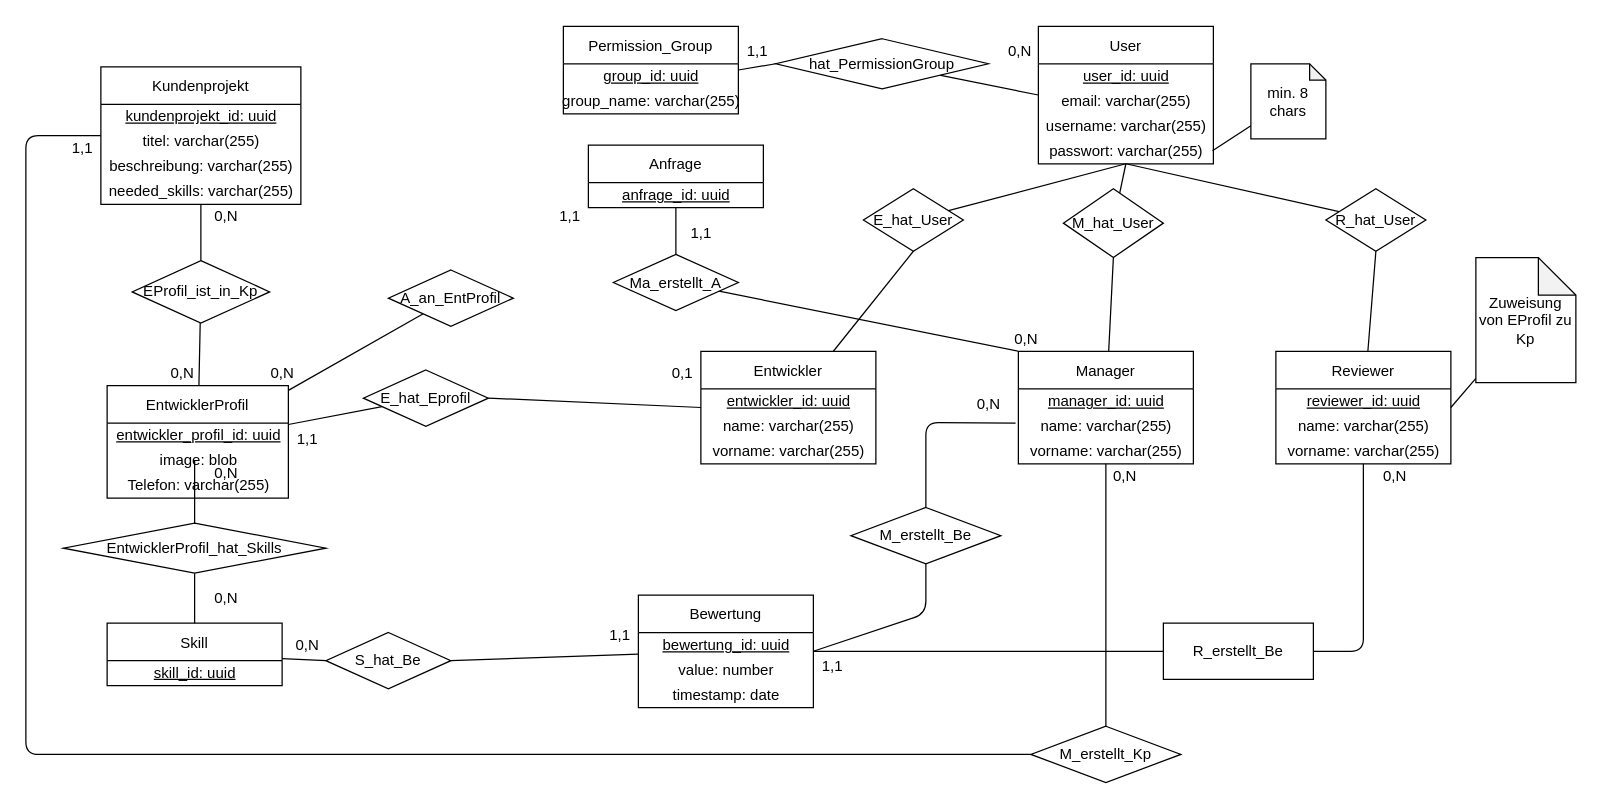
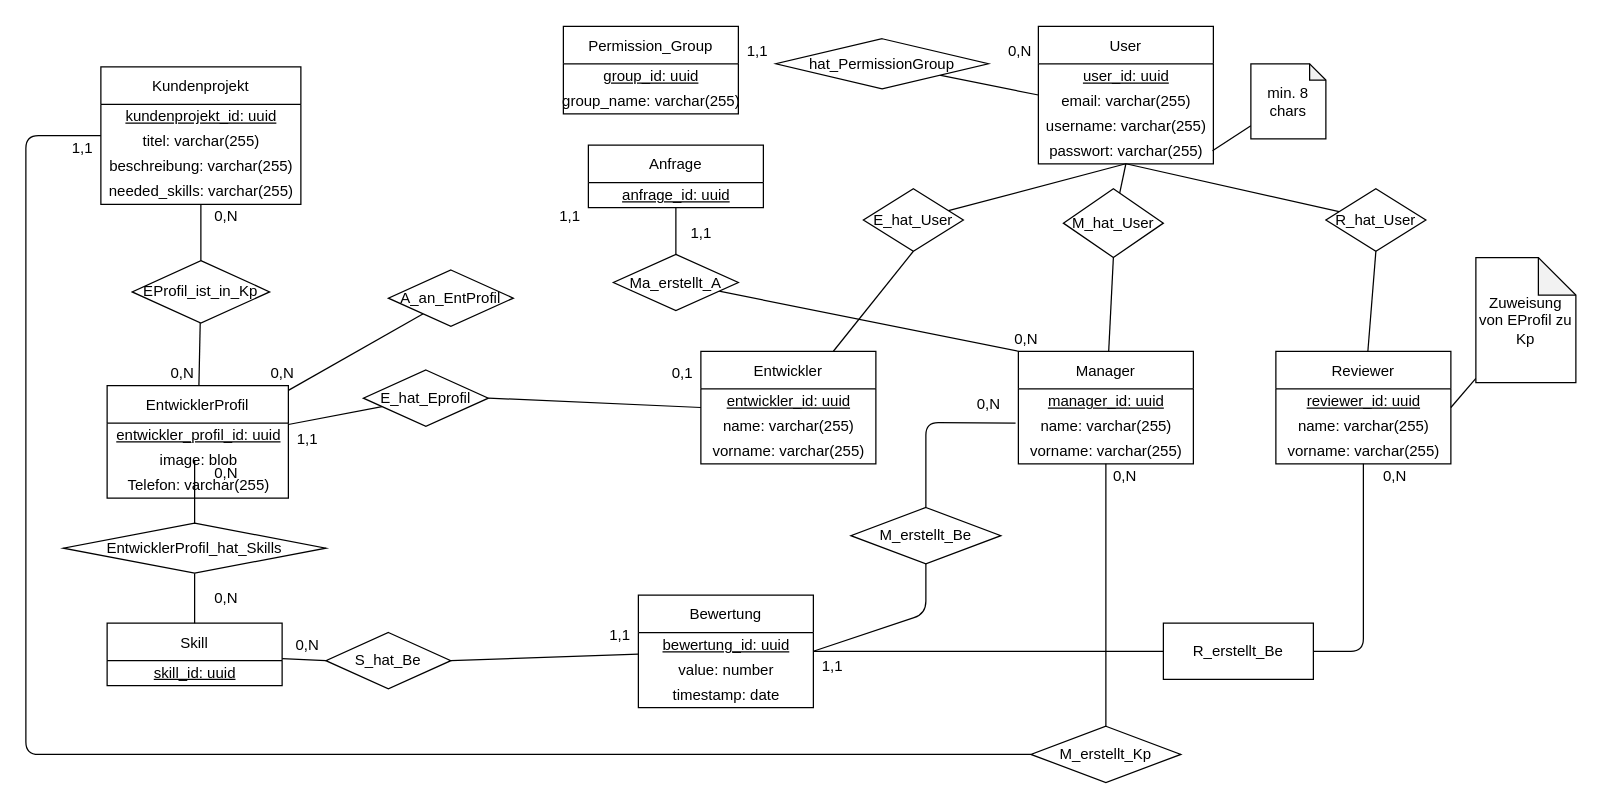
(757, 67) -> none
